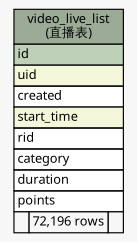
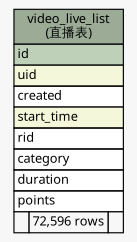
(69, 222) -> (69, 222)
